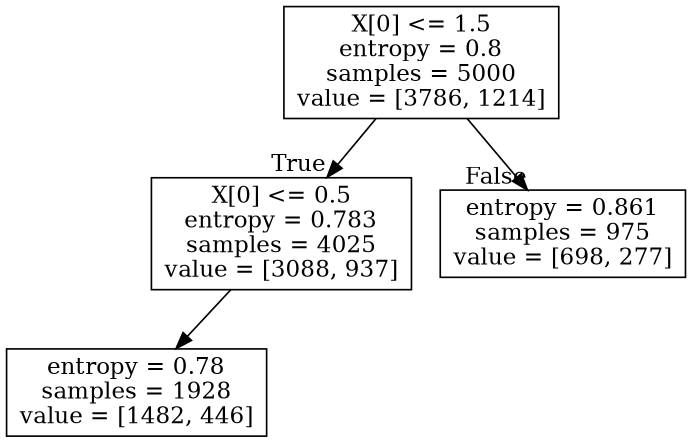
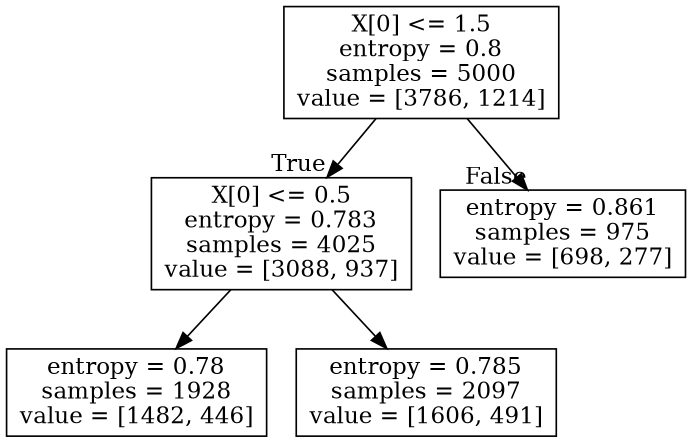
none -> (426, 393)
